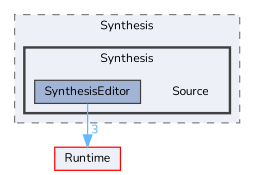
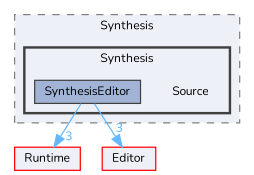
none -> (129, 159)
